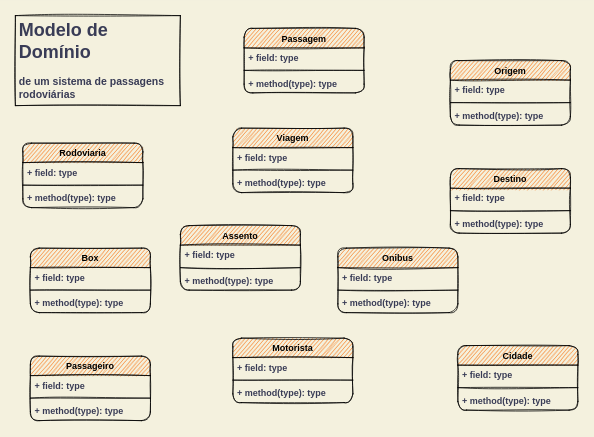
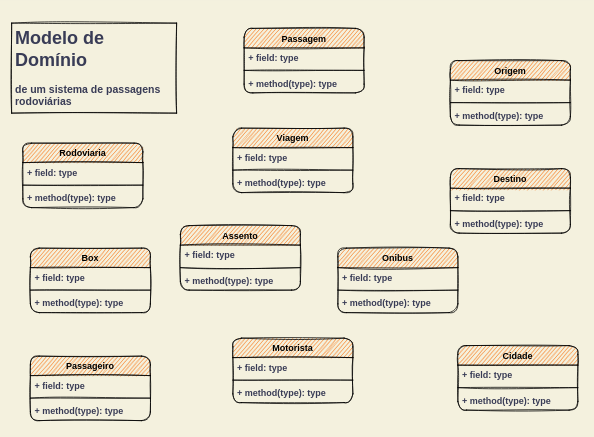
(98, 60) -> (94, 68)
